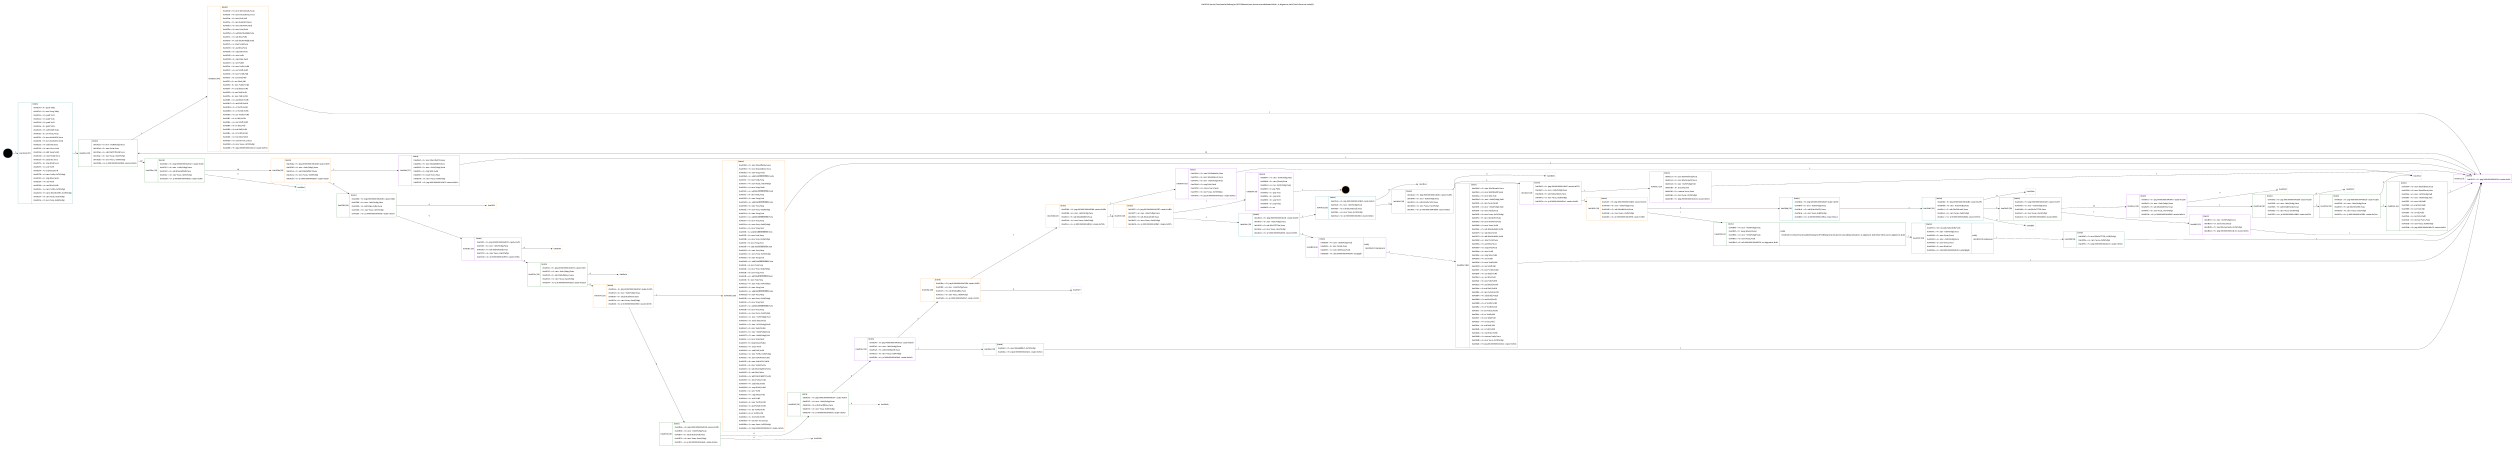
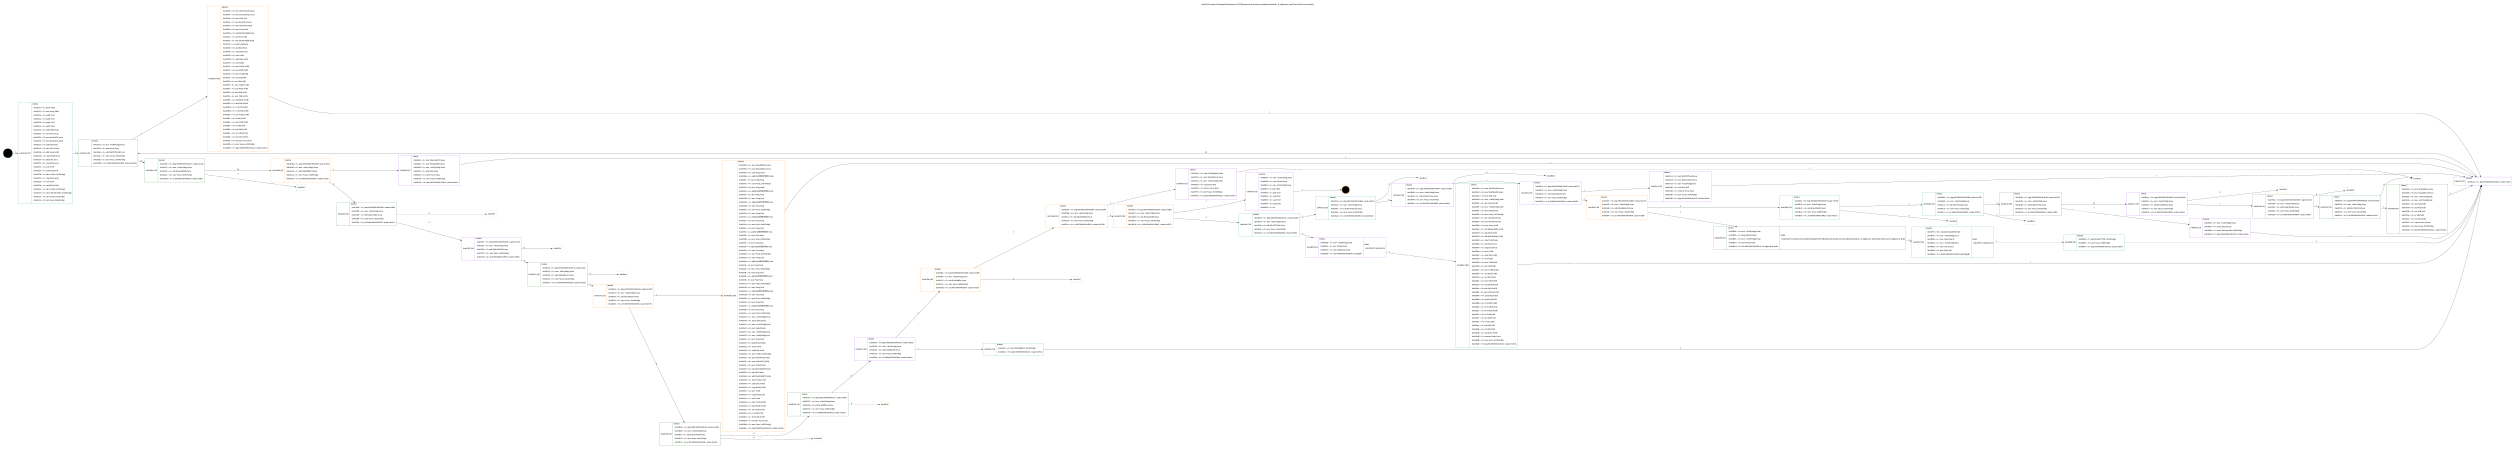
(2004, 195) -> (1893, 216)
